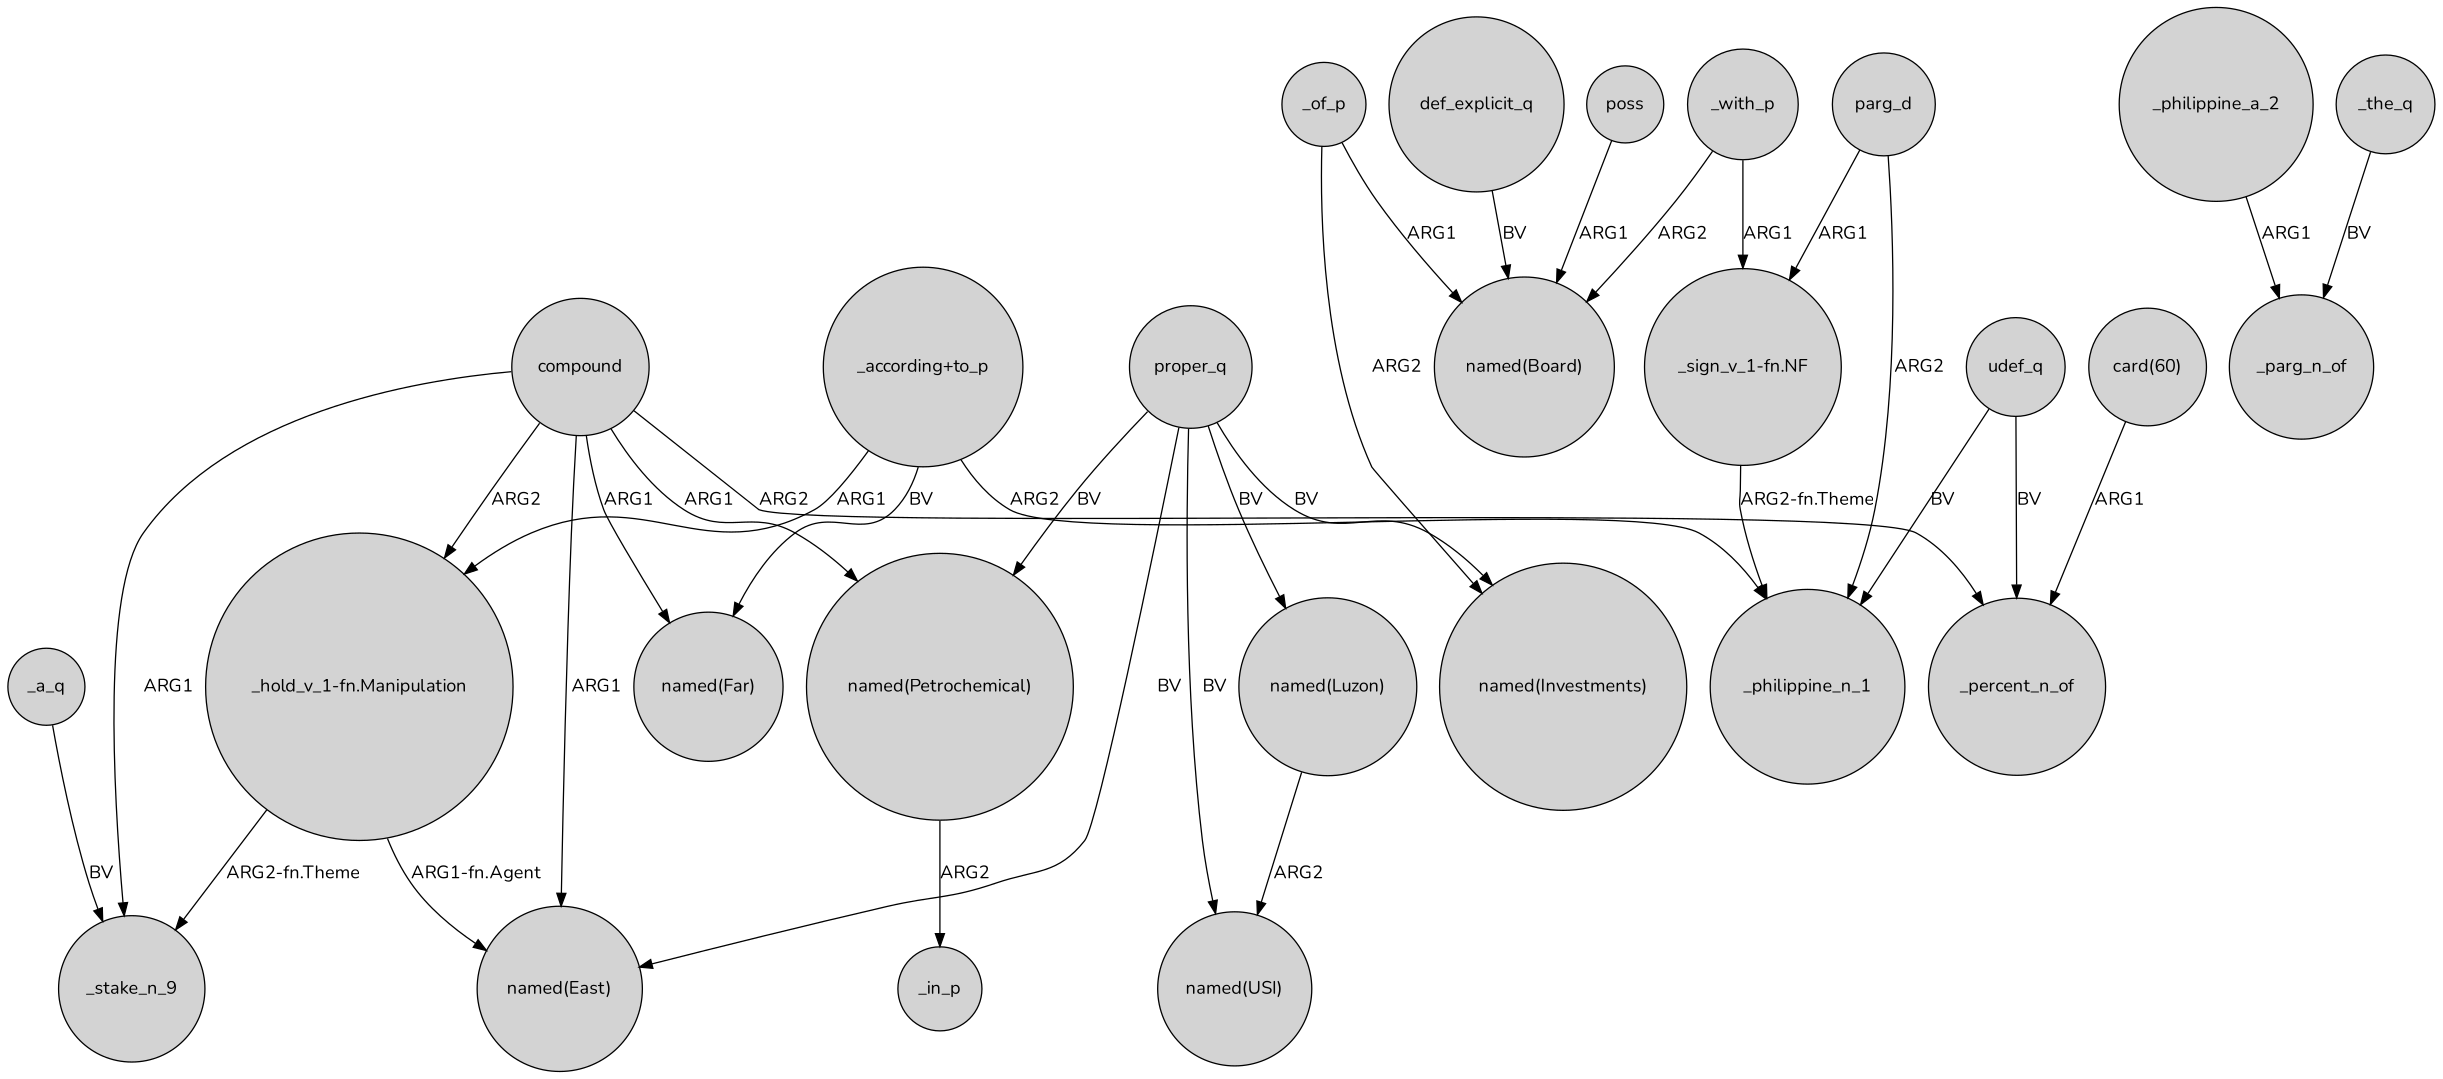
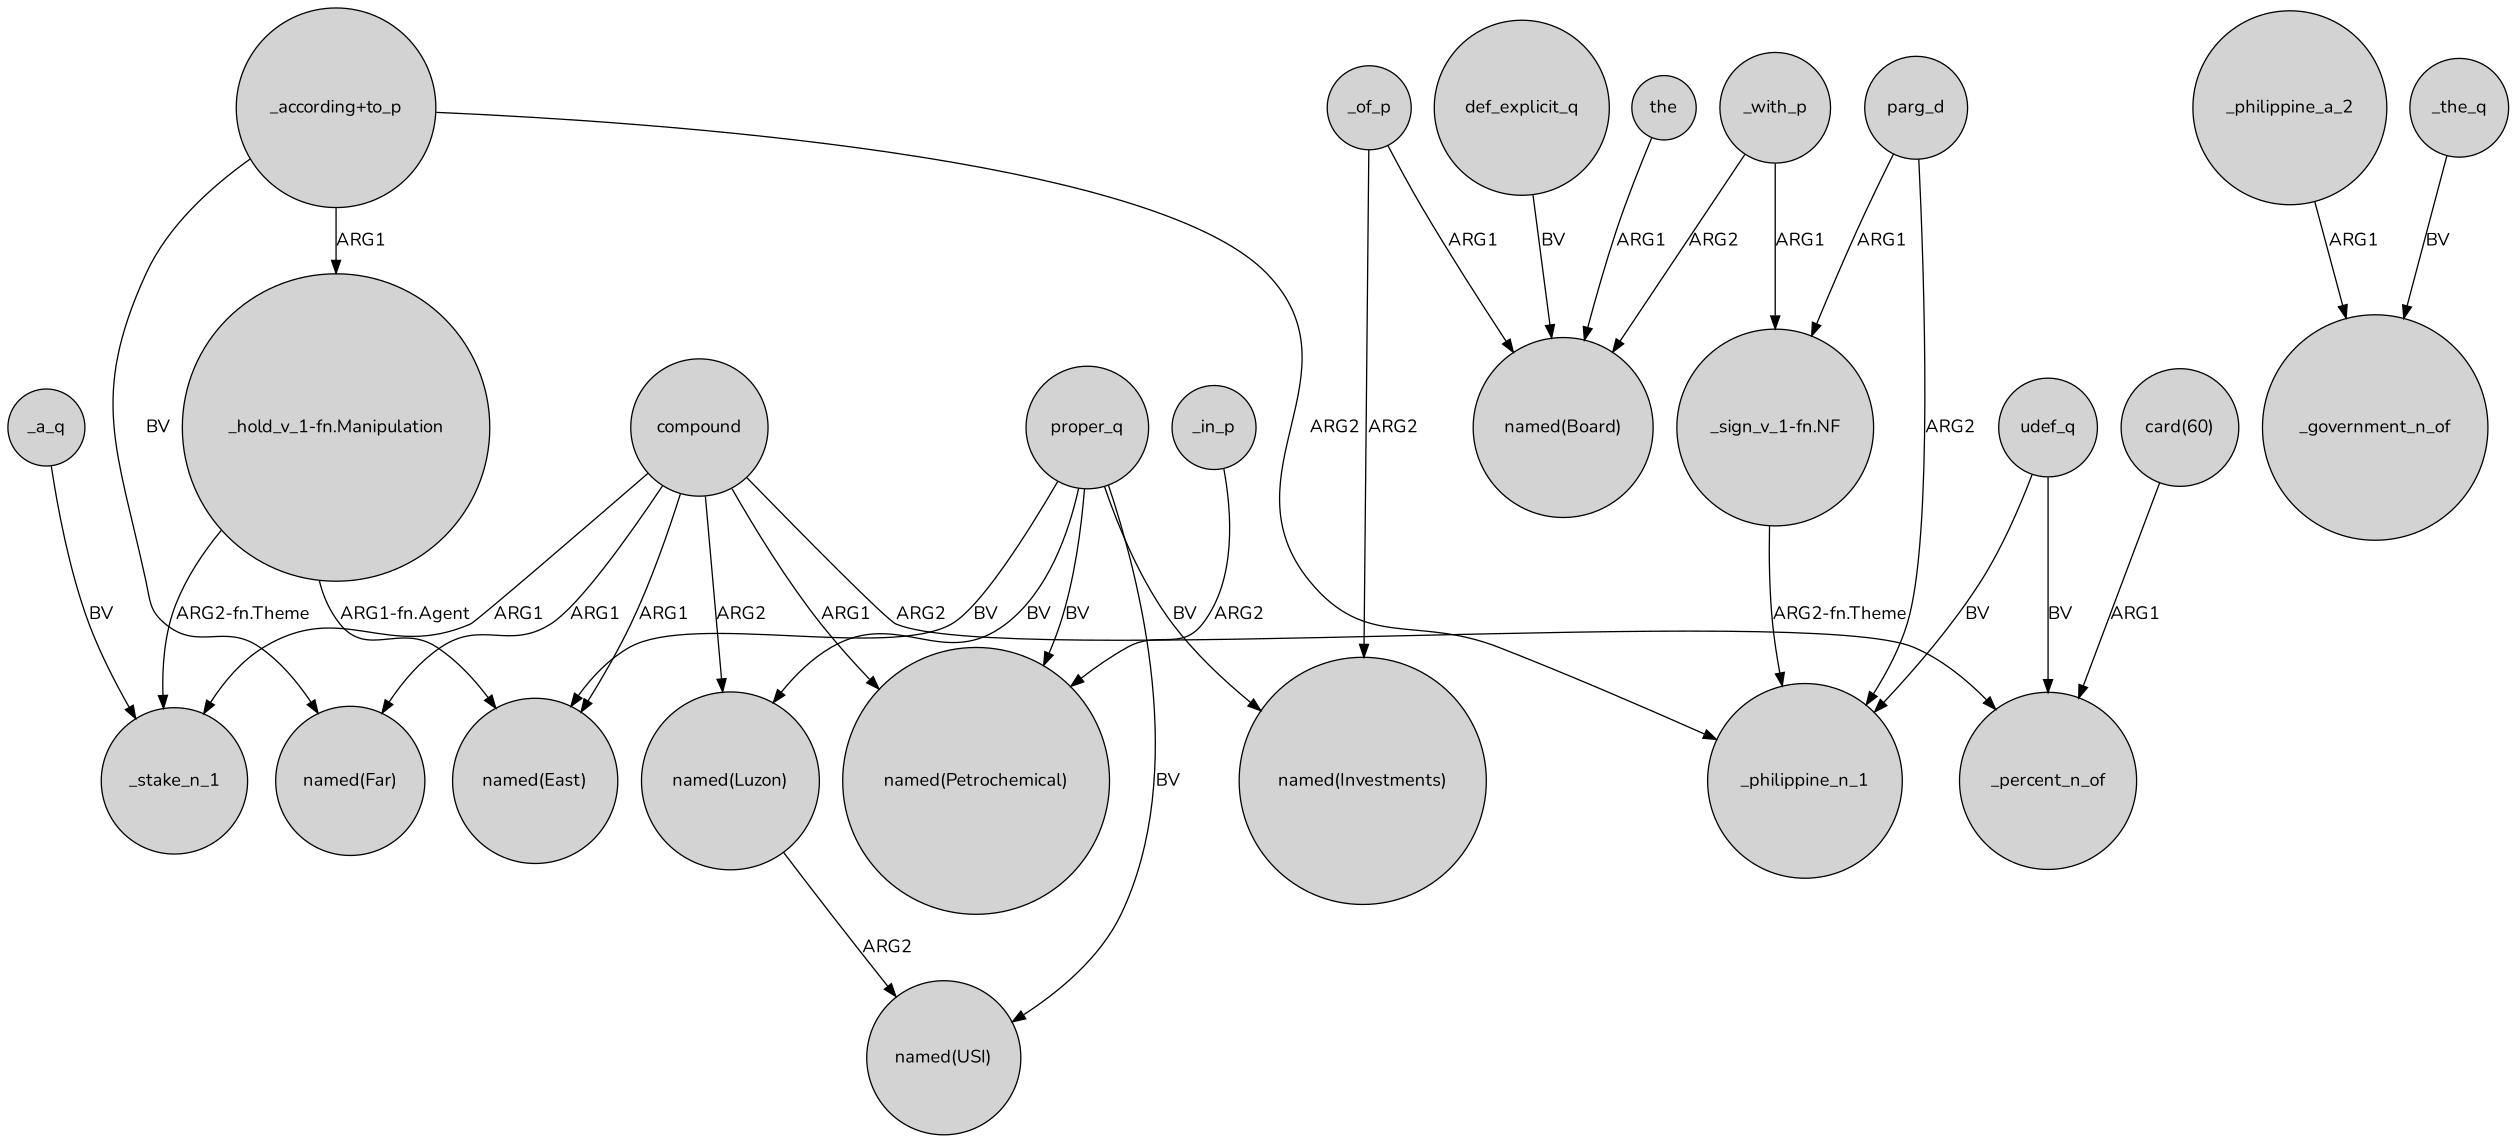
(1625, 104) -> (1664, 108)
(2302, 367) -> (2375, 428)
(495, 485) -> (713, 588)
(940, 877) -> (1209, 614)
(132, 989) -> (174, 781)
